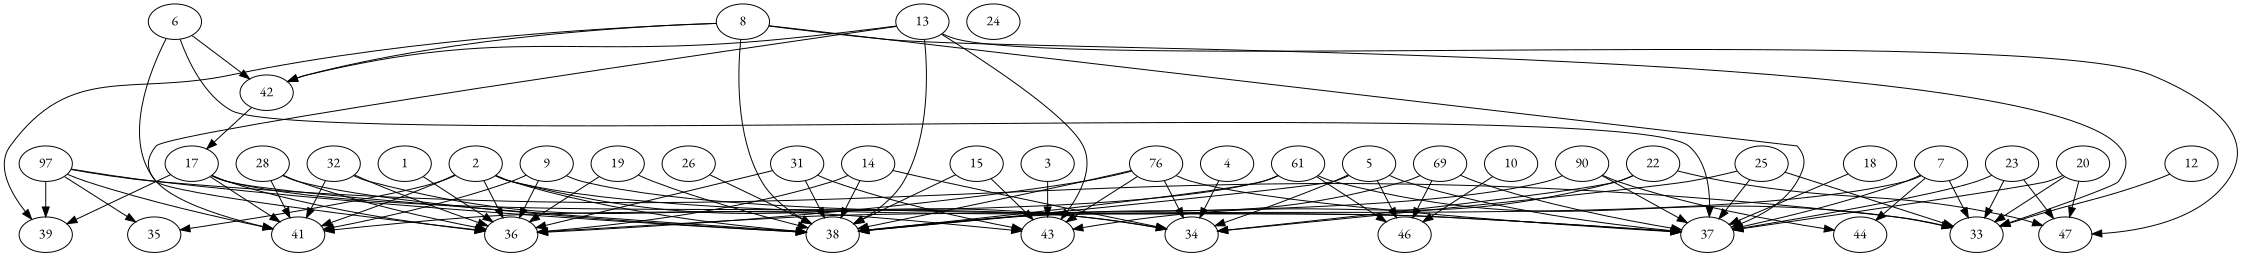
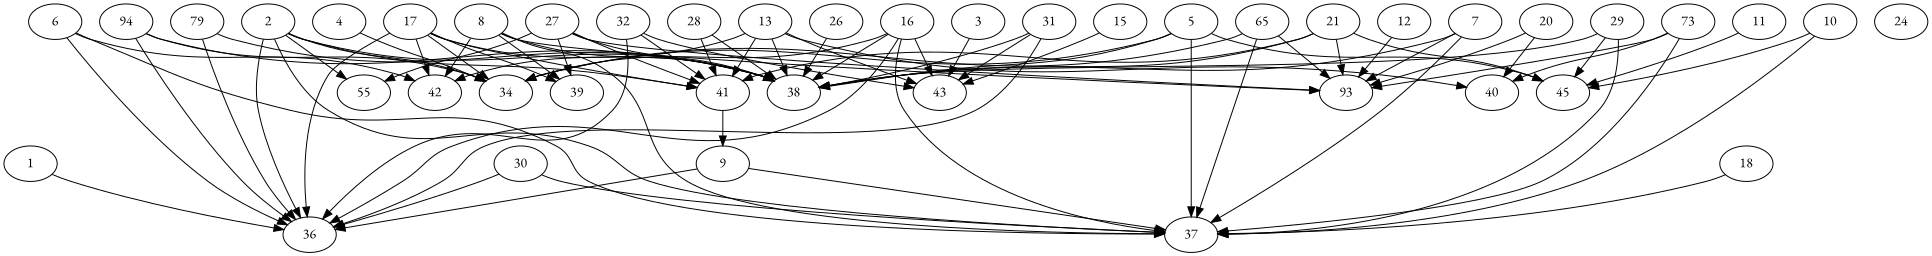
none -> (1759, 22)
(237, 121) -> (420, 50)
(46, 164) -> (552, 22)
(618, 164) -> (197, 22)
(868, 164) -> (126, 22)
(1156, 164) -> (907, 22)
(1298, 164) -> (1333, 22)
(1440, 164) -> (1617, 22)
(1582, 164) -> (521, 164)
(1653, 164) -> none
(1762, 164) -> (1262, 22)
(2012, 164) -> (1688, 22)
(925, 189) -> none
(474, 193) -> (723, 123)
(1944, 199) -> (1542, 194)
(378, 205) -> none
(154, 235) -> (364, 93)
(1405, 235) -> (1563, 93)
(1860, 235) -> none
(1977, 235) -> (1346, 93)
(2065, 235) -> (1492, 93)
